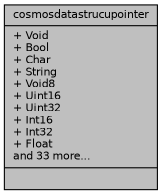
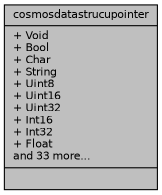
(34, 84) -> (34, 84)
